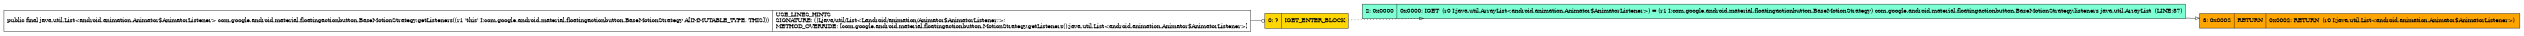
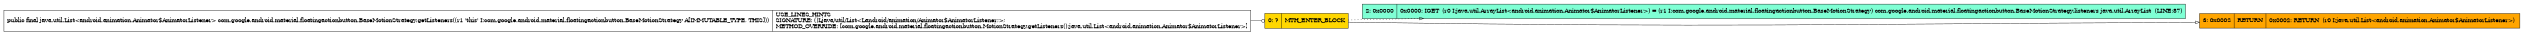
(2190, 18) -> (1772, 25)
(1315, 21) -> (1315, 21)
